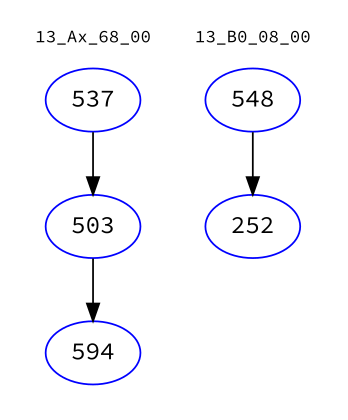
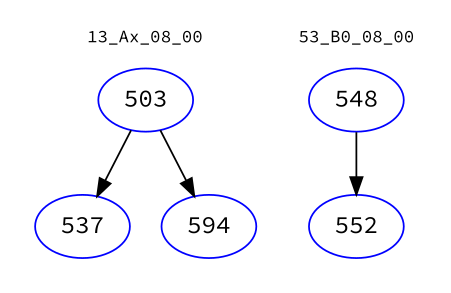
(94, 38) -> (146, 38)
(254, 38) -> (357, 38)
(93, 155) -> (118, 155)
(253, 226) -> (356, 226)
